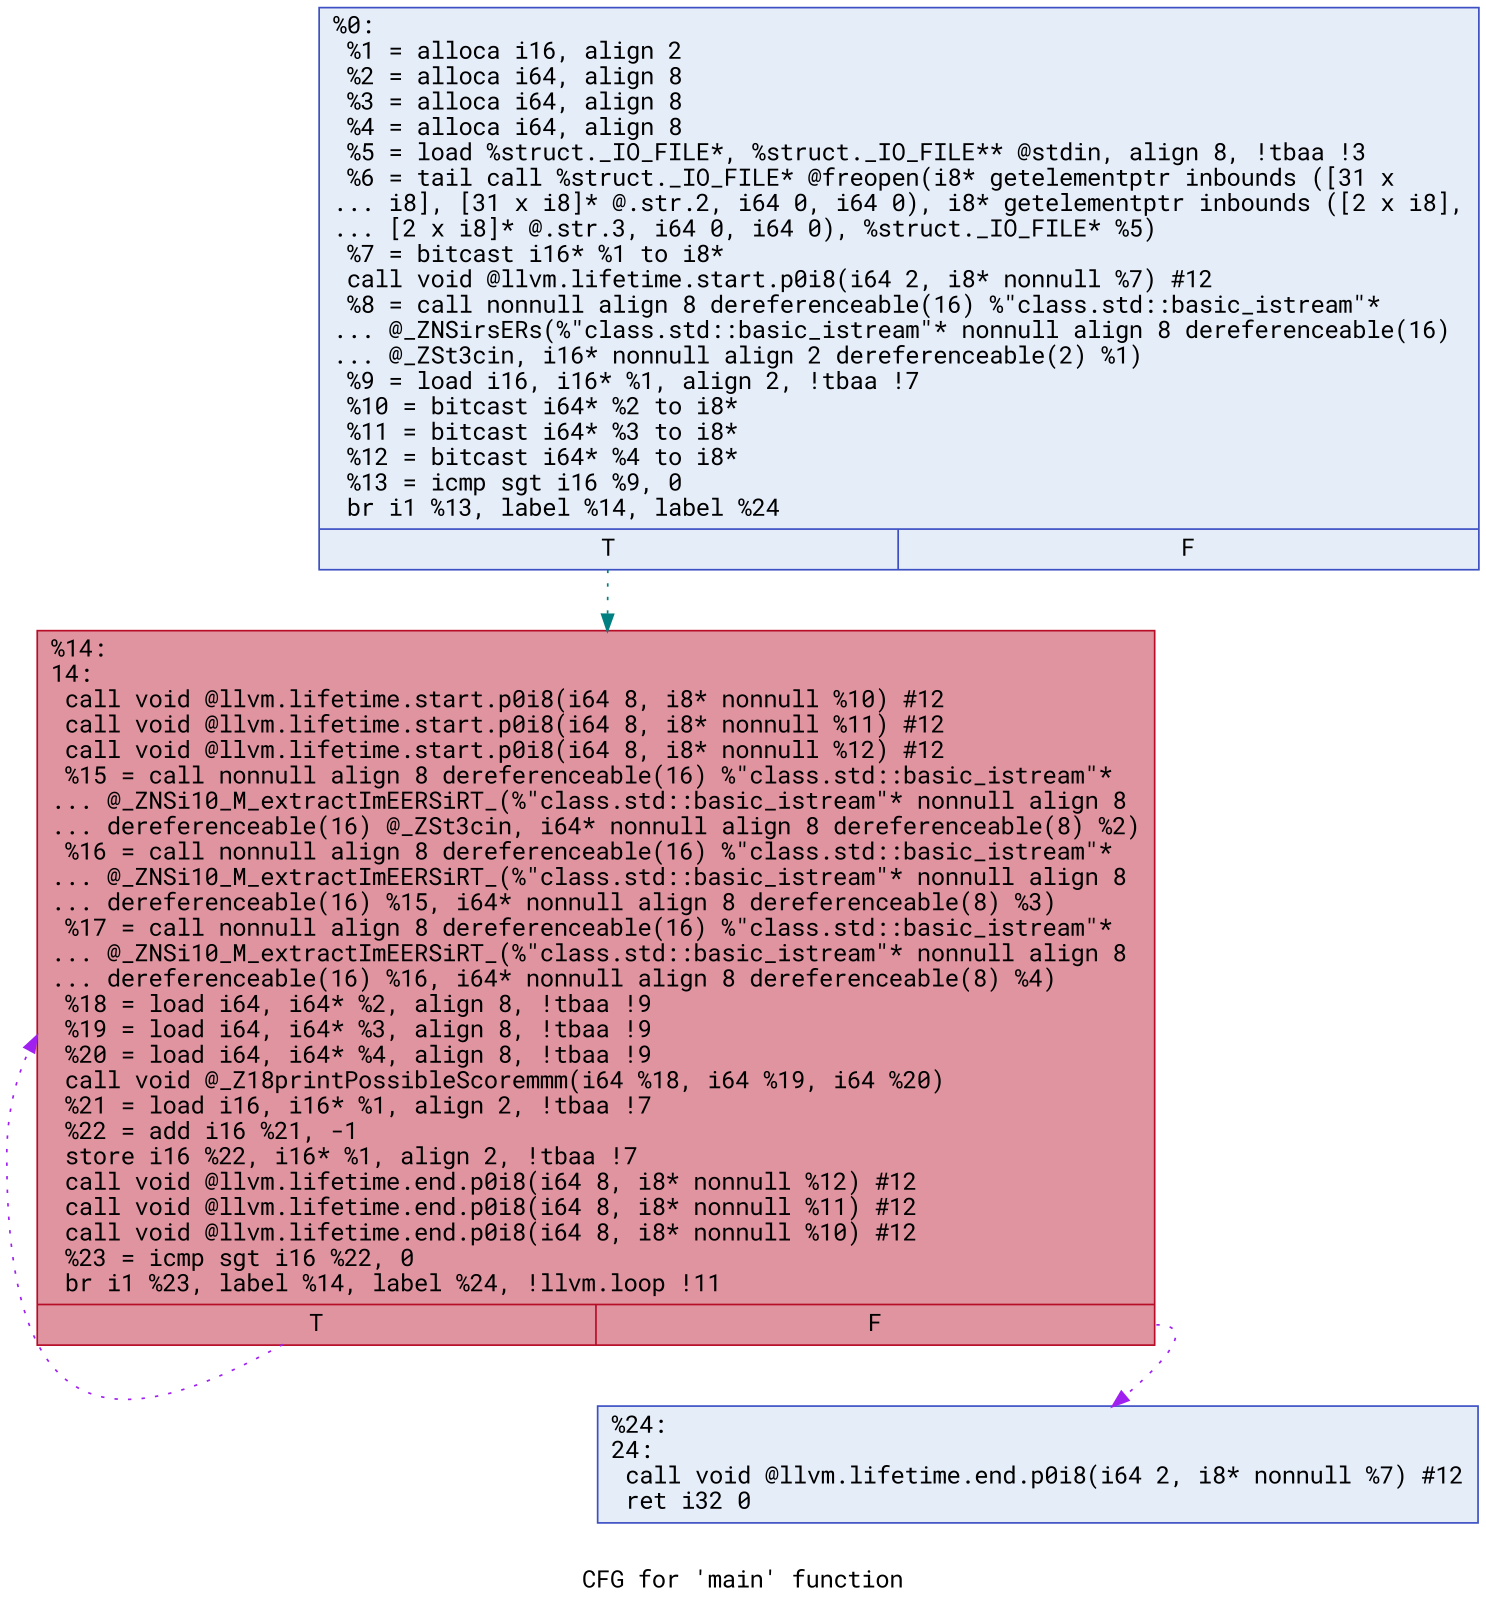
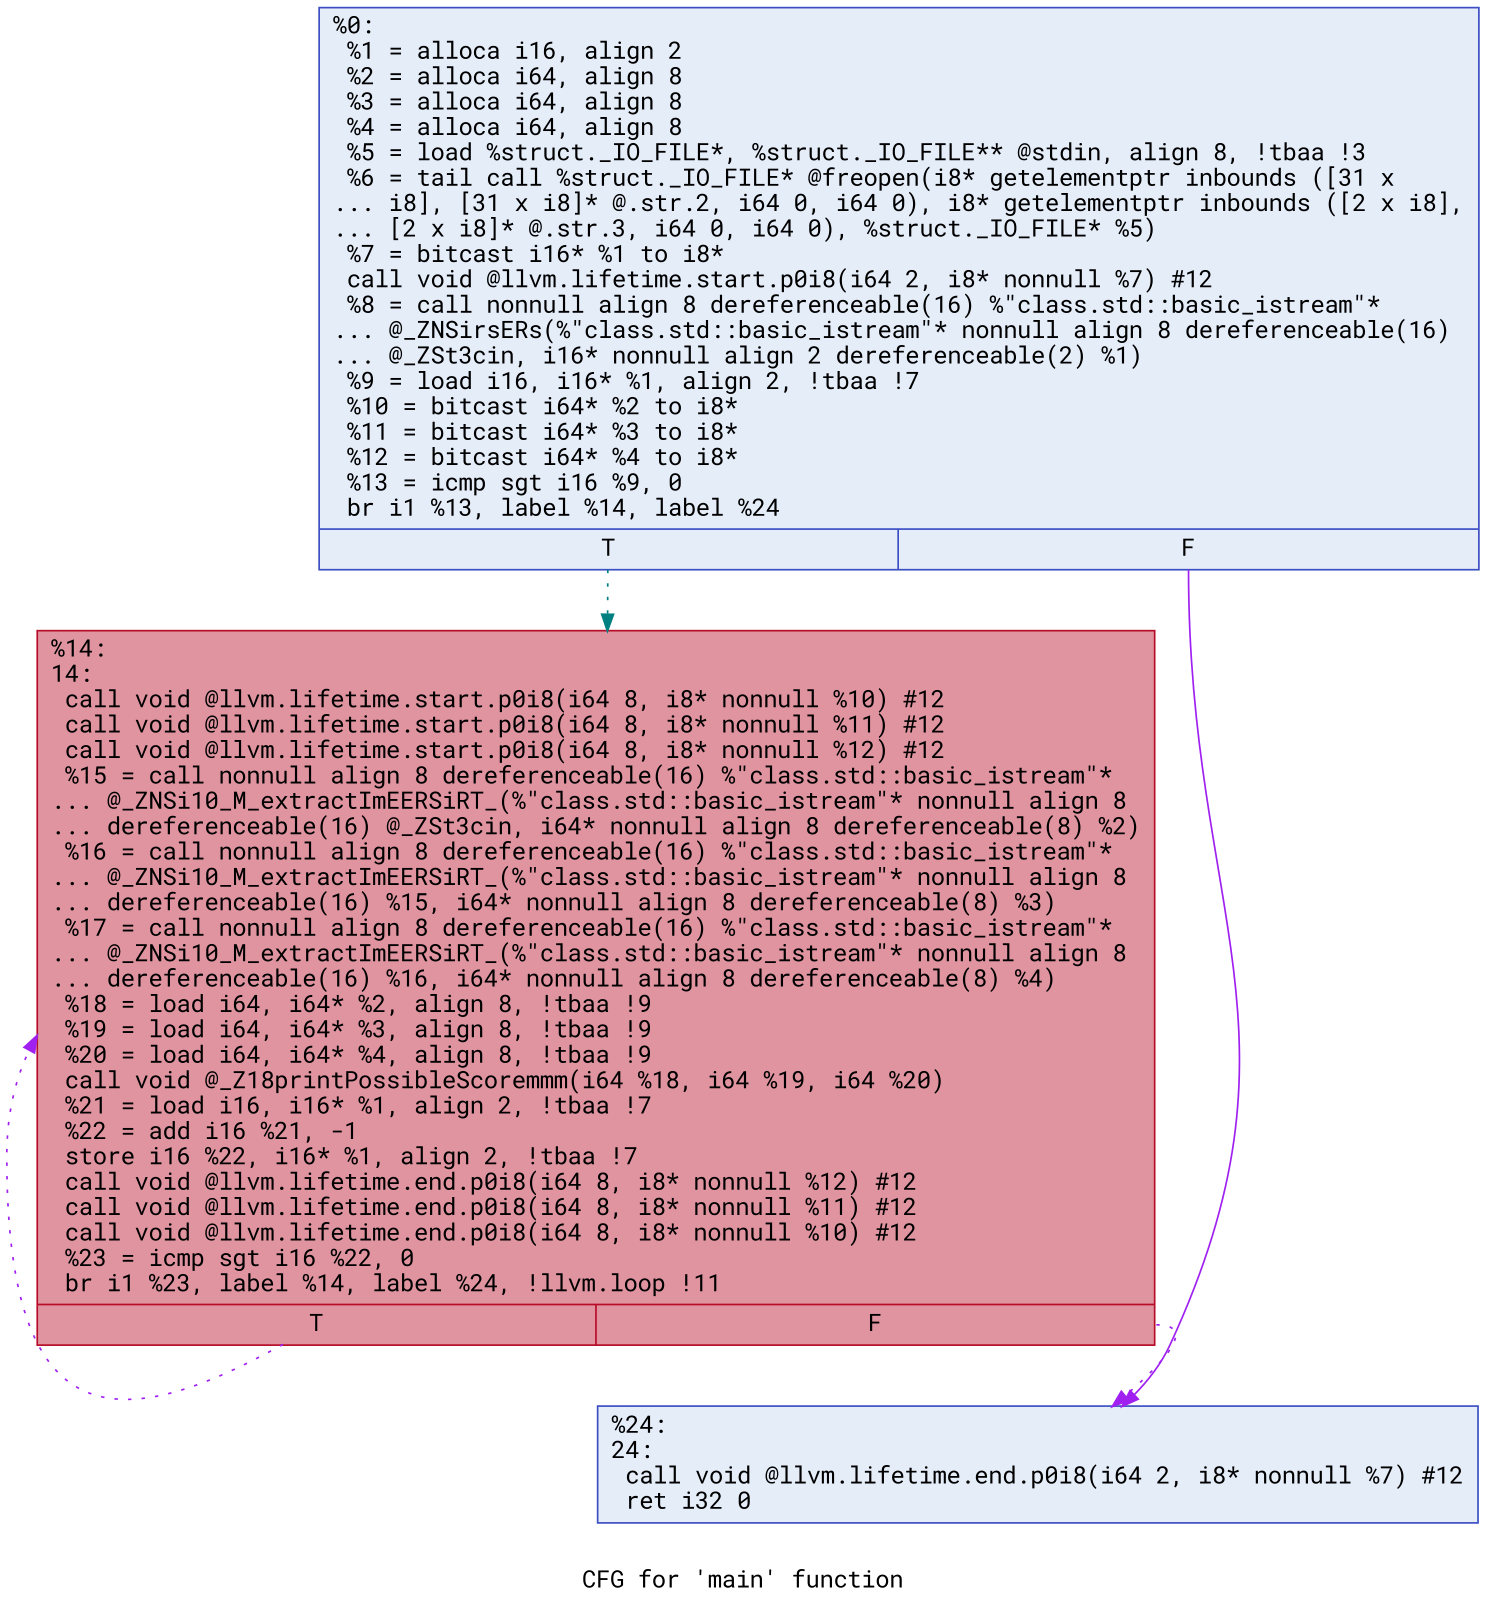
none -> (1235, 992)
